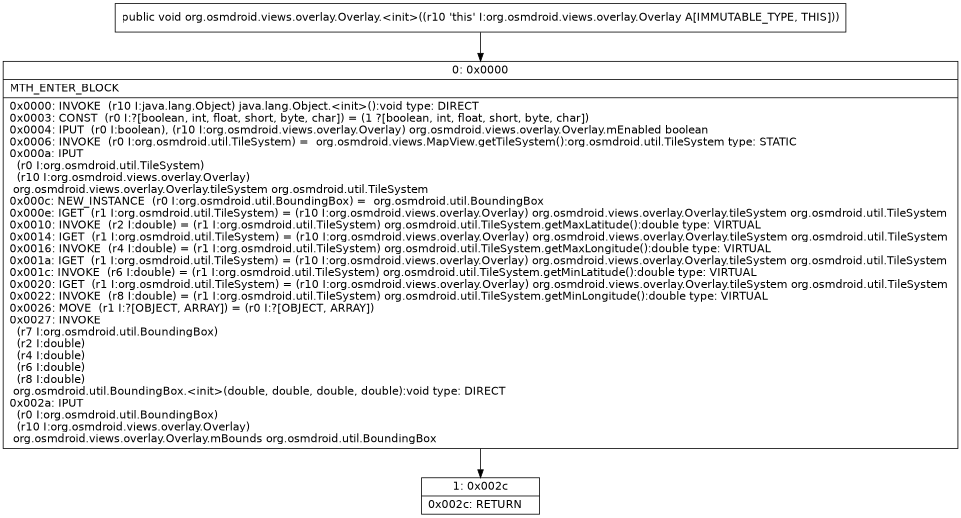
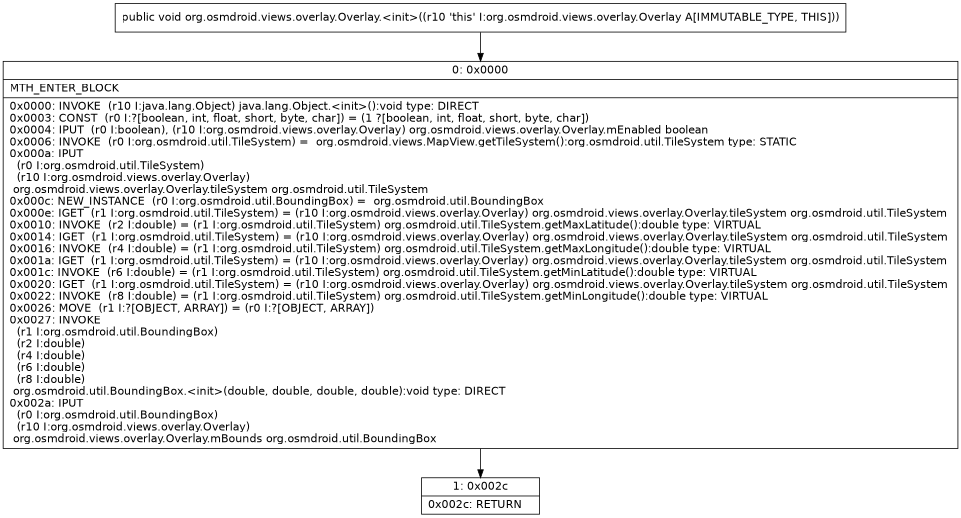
(114, 332) -> (114, 332)
